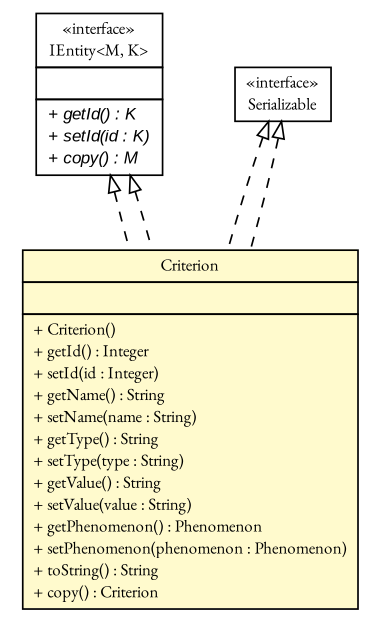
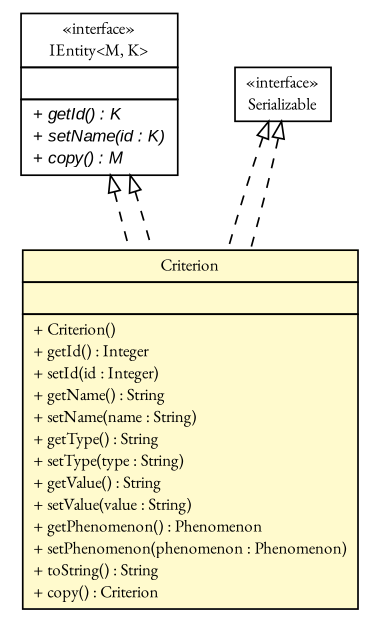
(99, 136) -> (99, 136)
